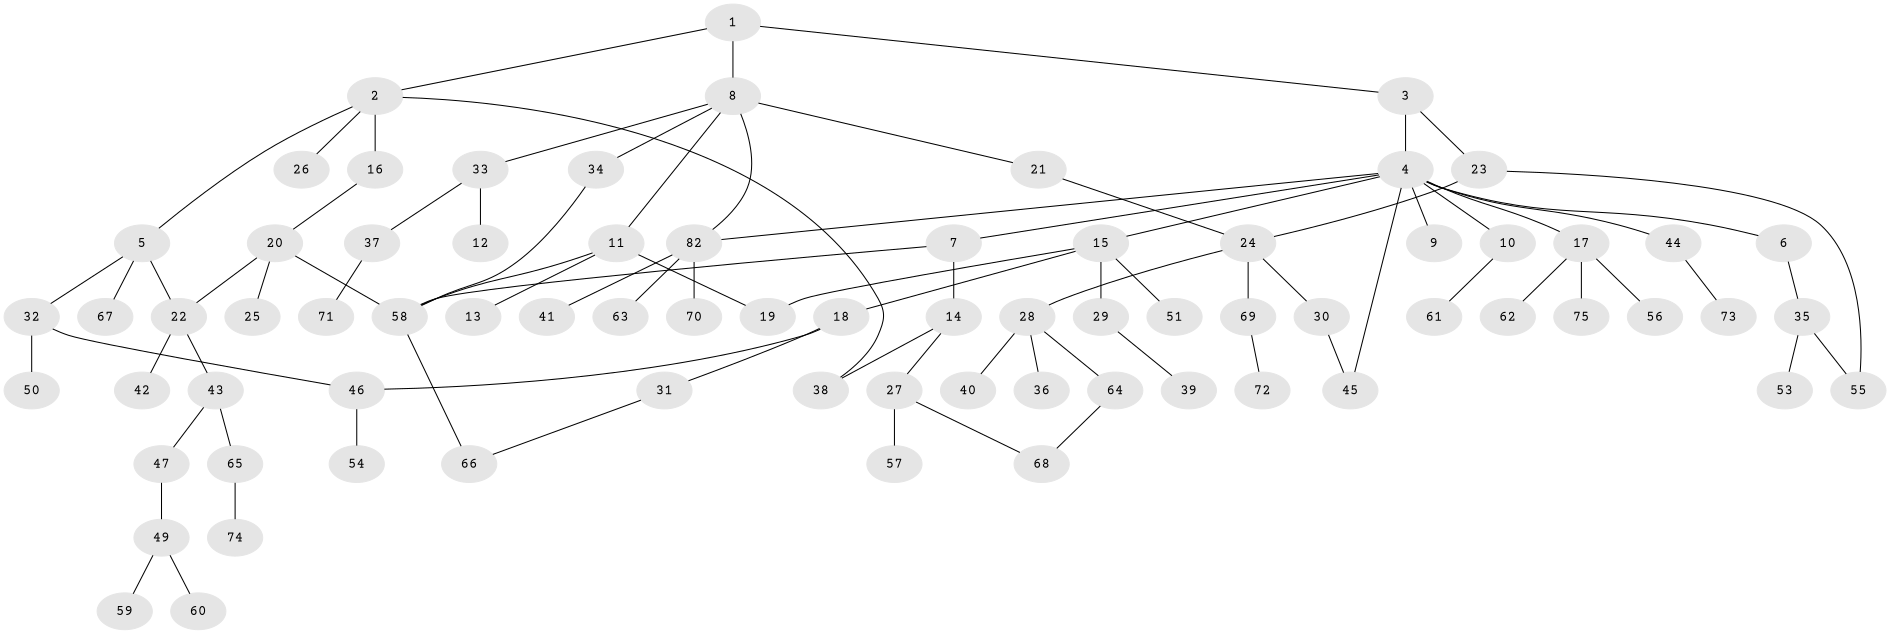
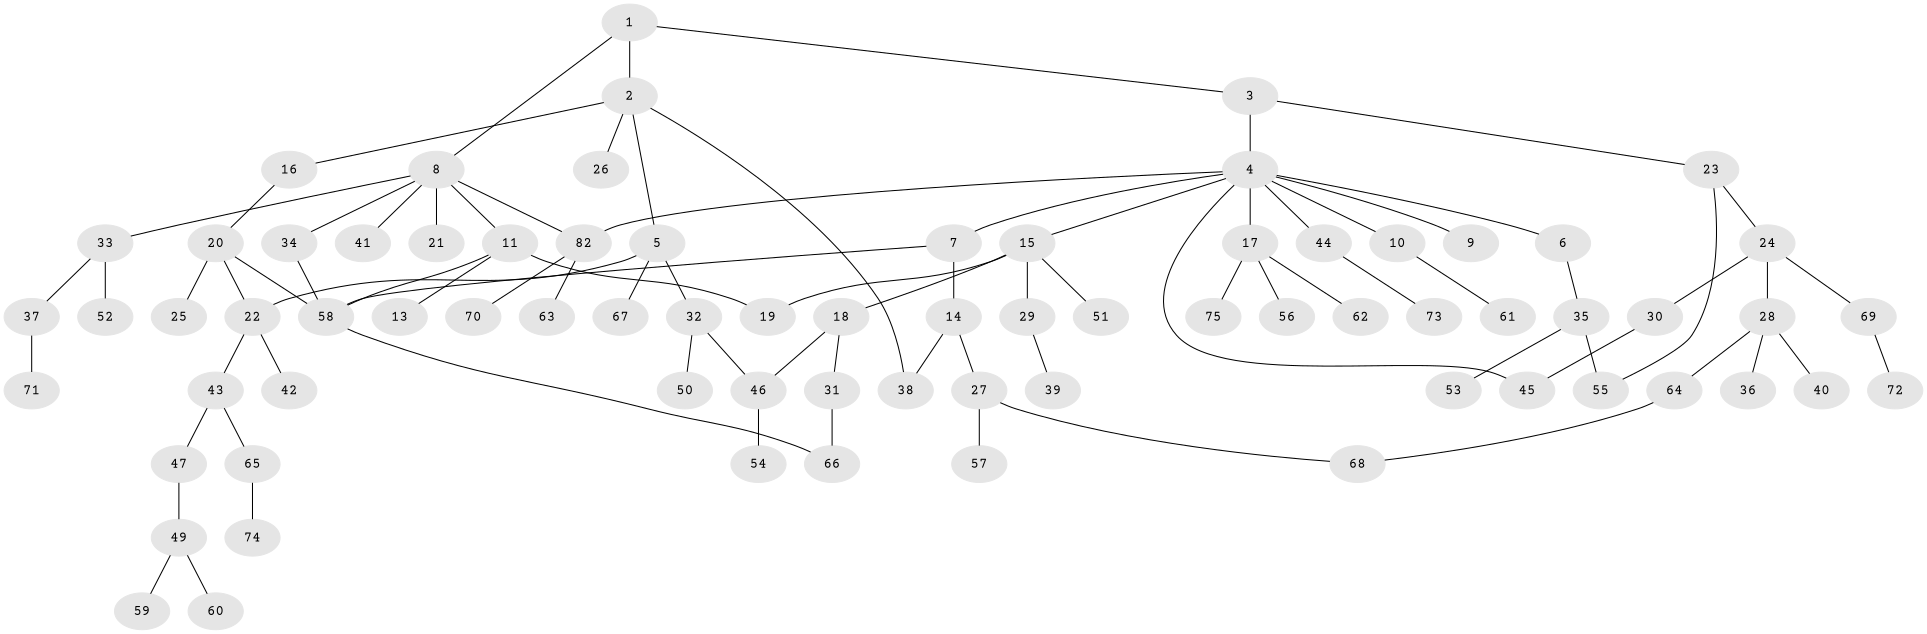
(1139, 205) -> none
(480, 243) -> (105, 317)
(615, 283) -> (400, 206)
